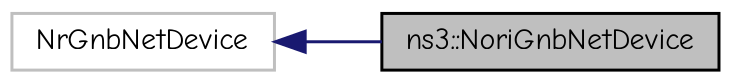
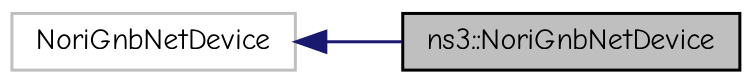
(143, 42) -> (154, 42)
